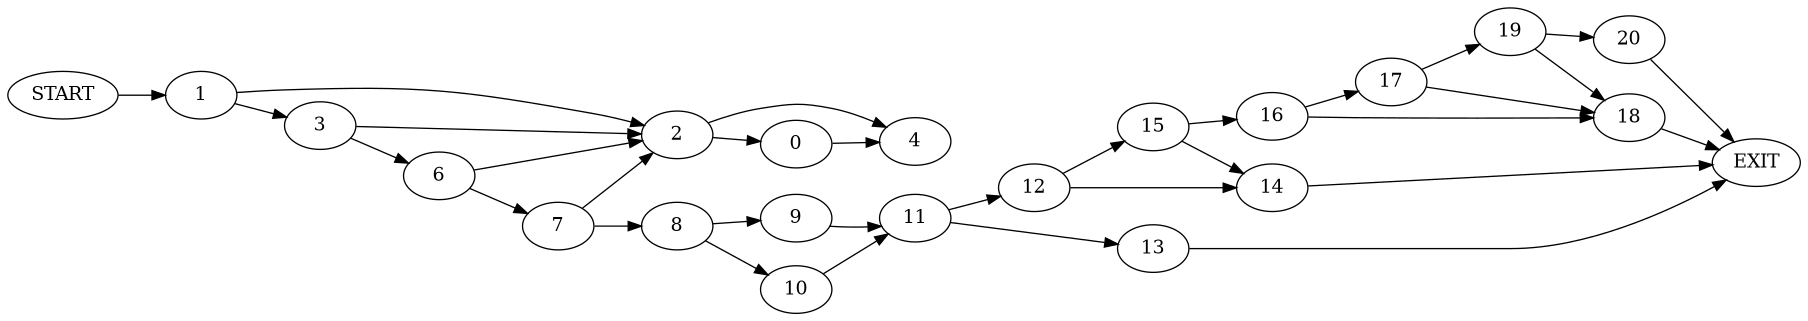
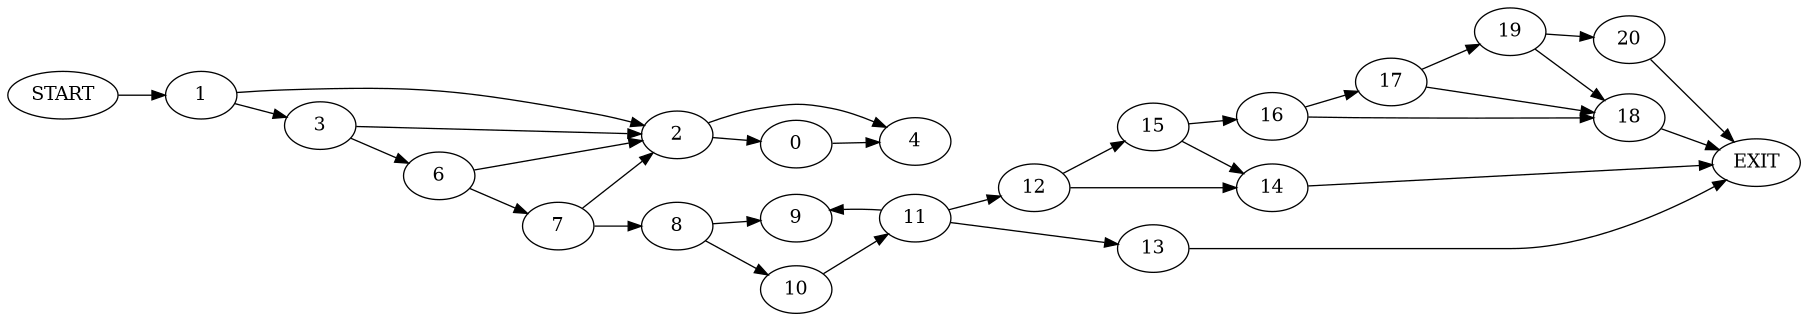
(849, 227) -> (862, 209)
